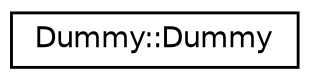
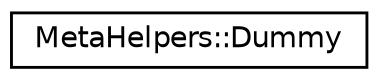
(155, 40) -> (189, 40)
